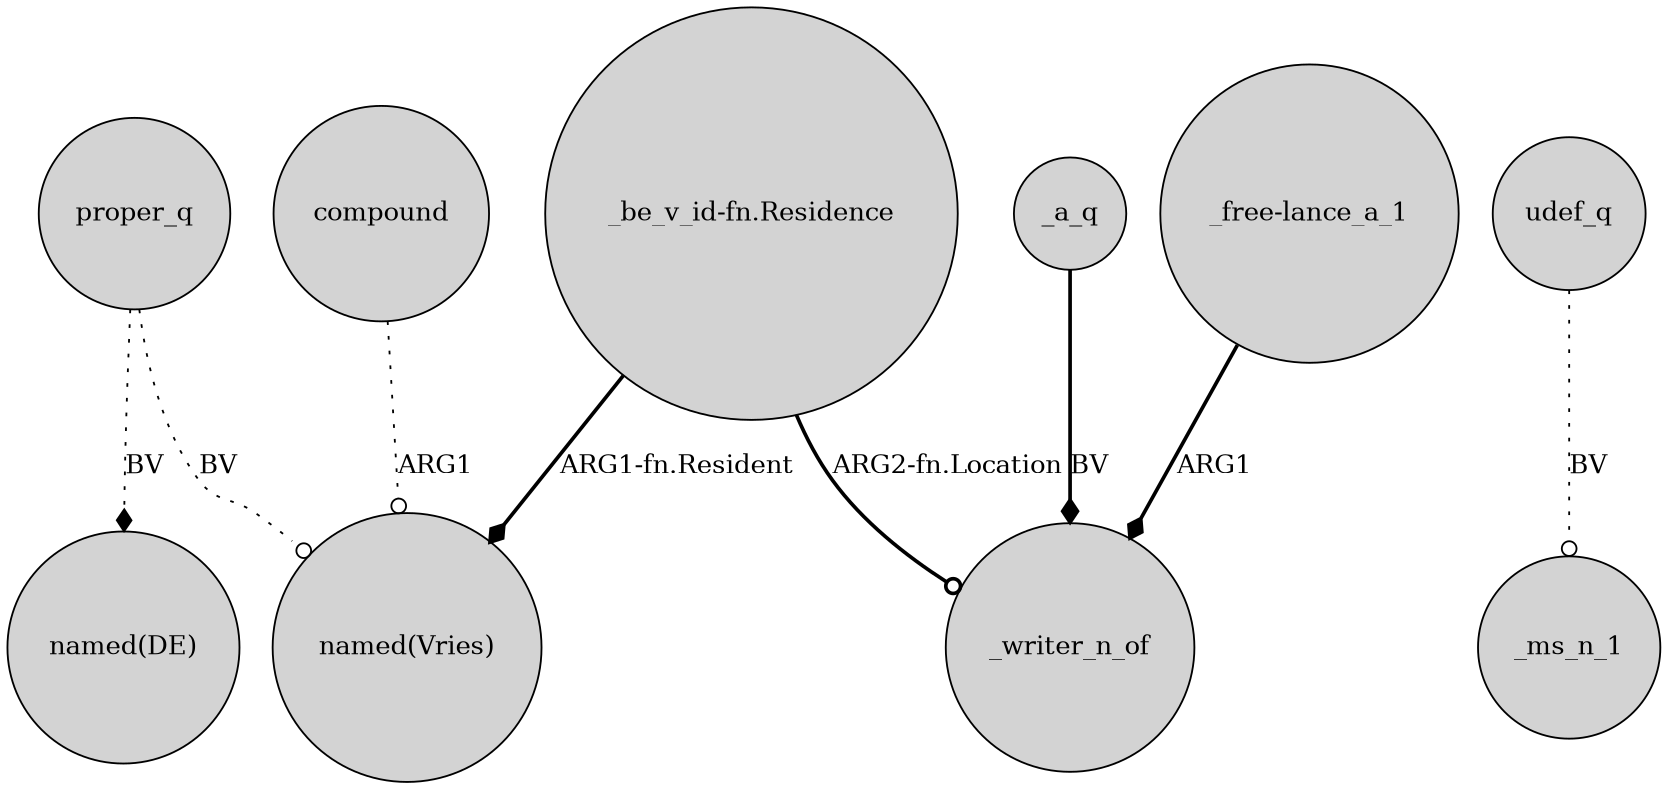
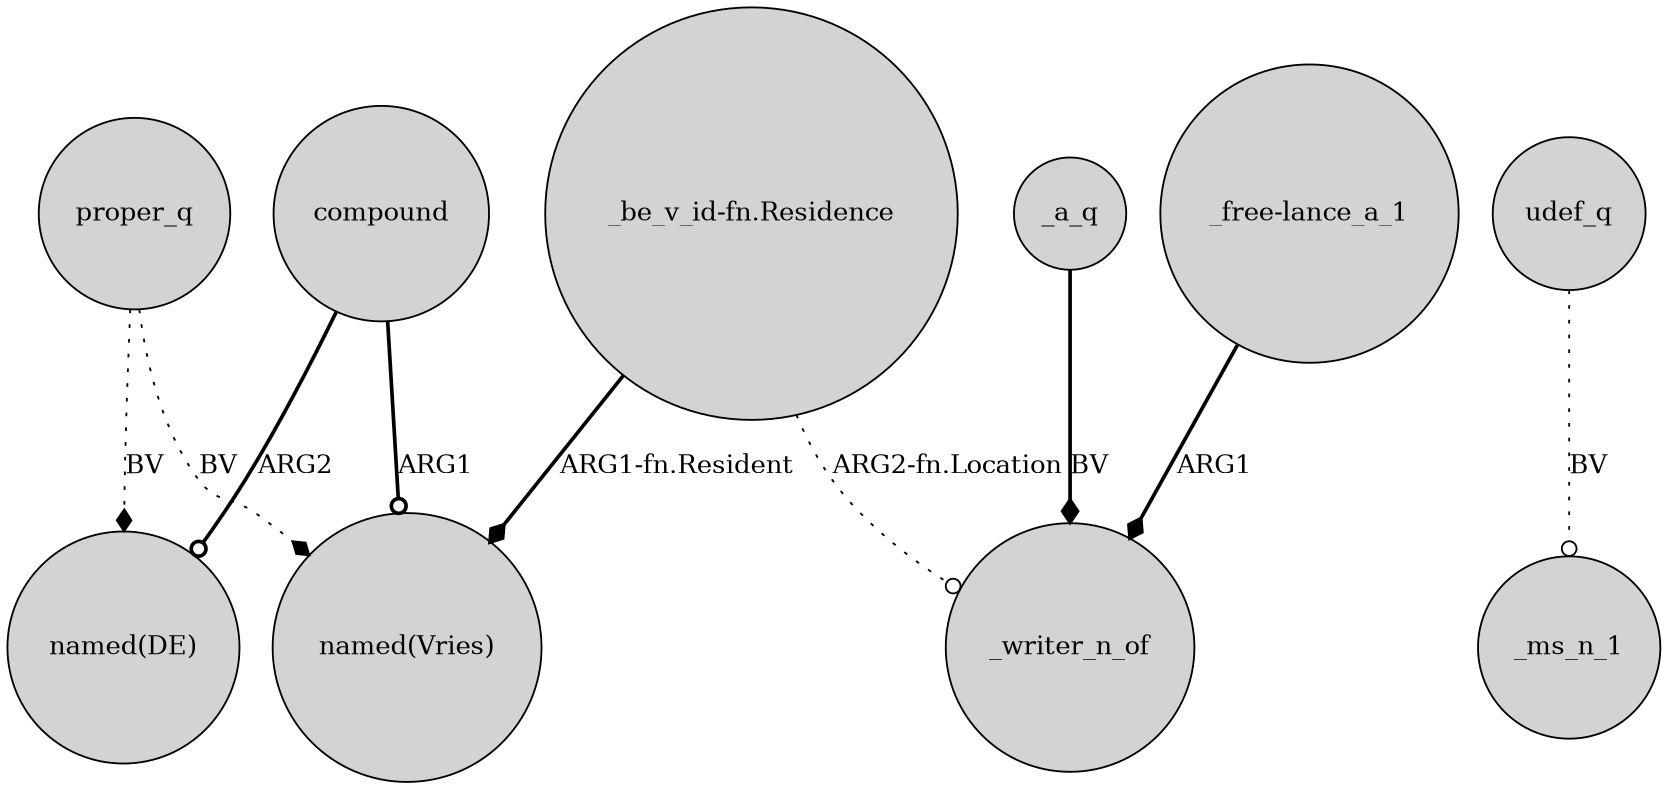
(393, 410) -> (393, 410)
none -> (275, 430)
(180, 450) -> (180, 450)
(858, 510) -> (858, 510)
